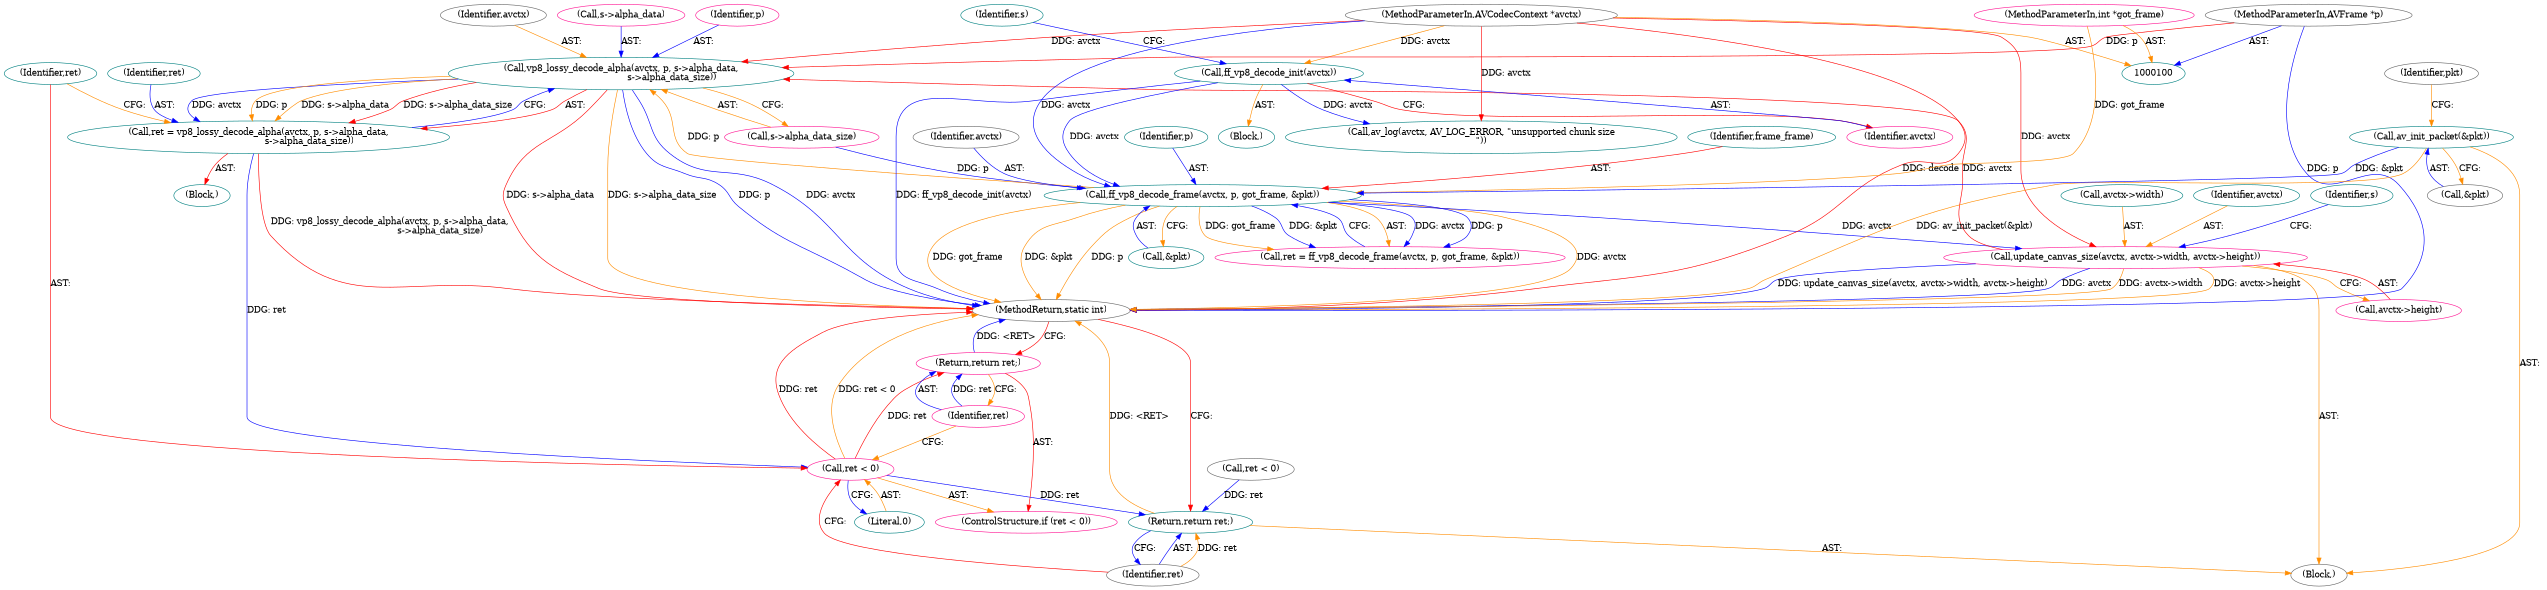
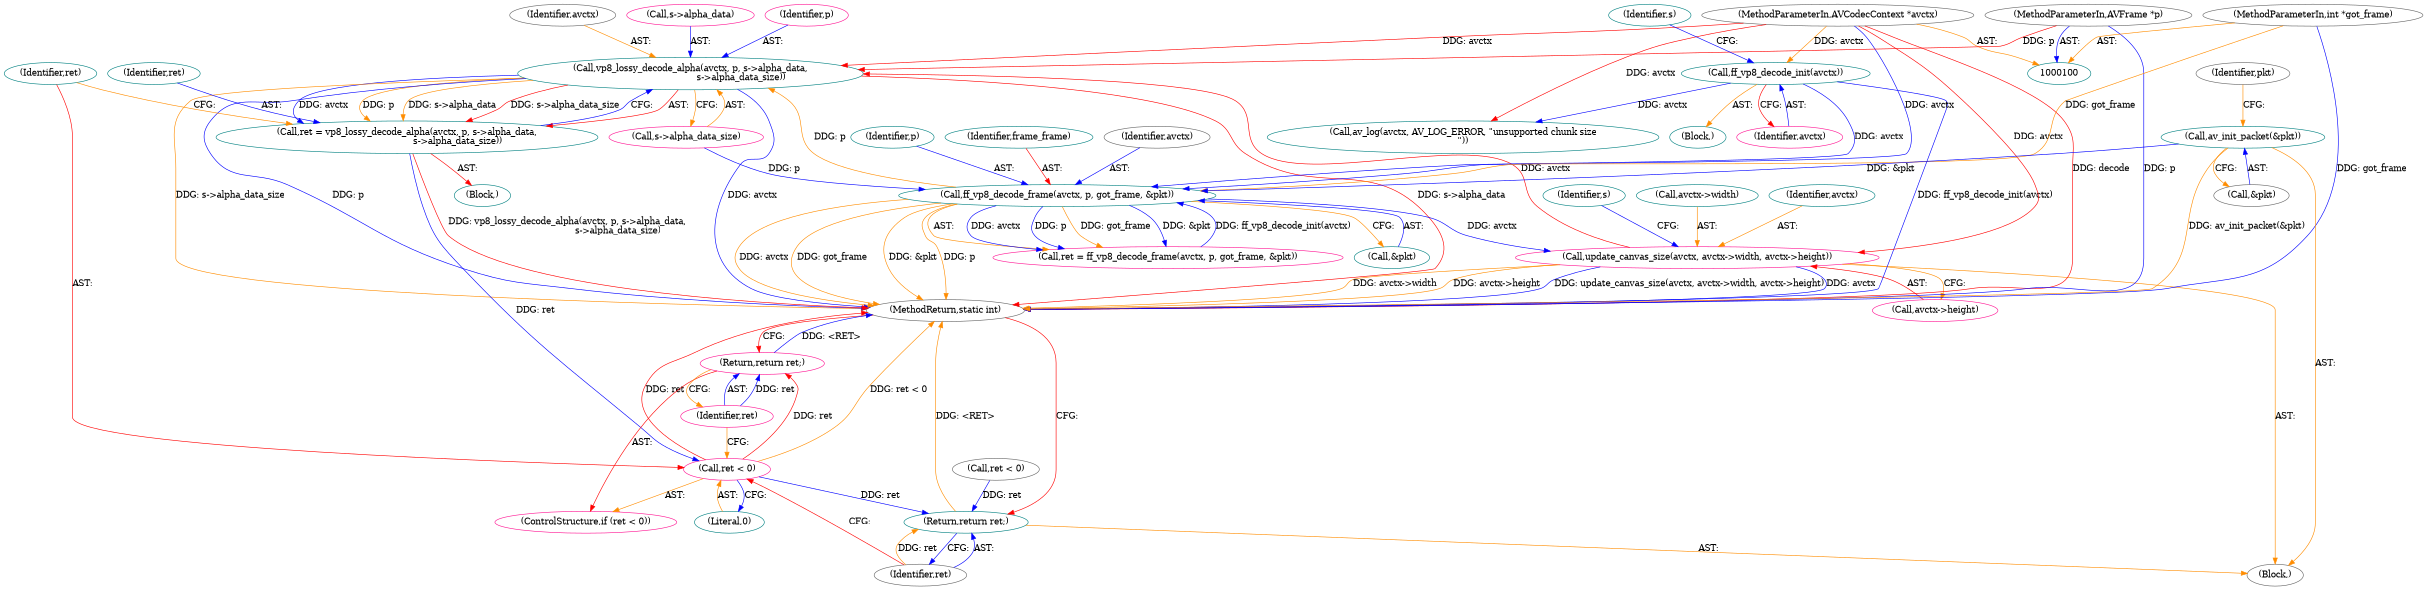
(2084, 15) -> (2313, 15)
(1361, 227) -> (1283, 227)
none -> (1785, 300)
